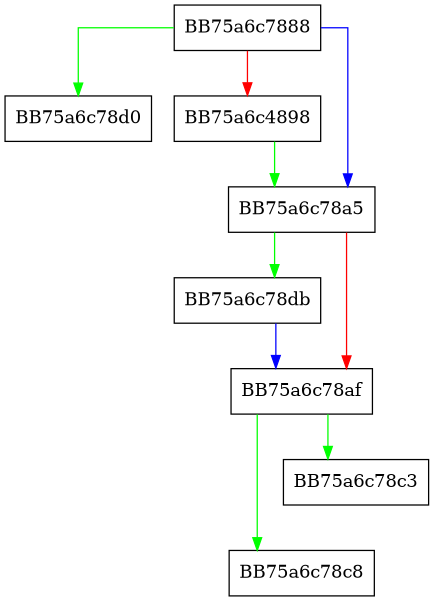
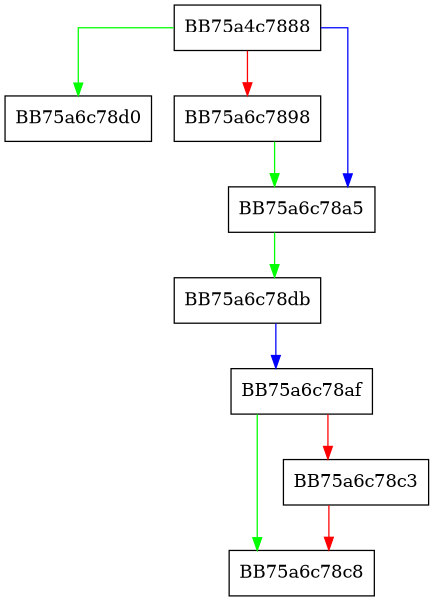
(247, 28) -> (247, 28)
(247, 119) -> (247, 119)
(347, 294) -> none
(328, 430) -> (328, 430)
none -> (329, 521)
